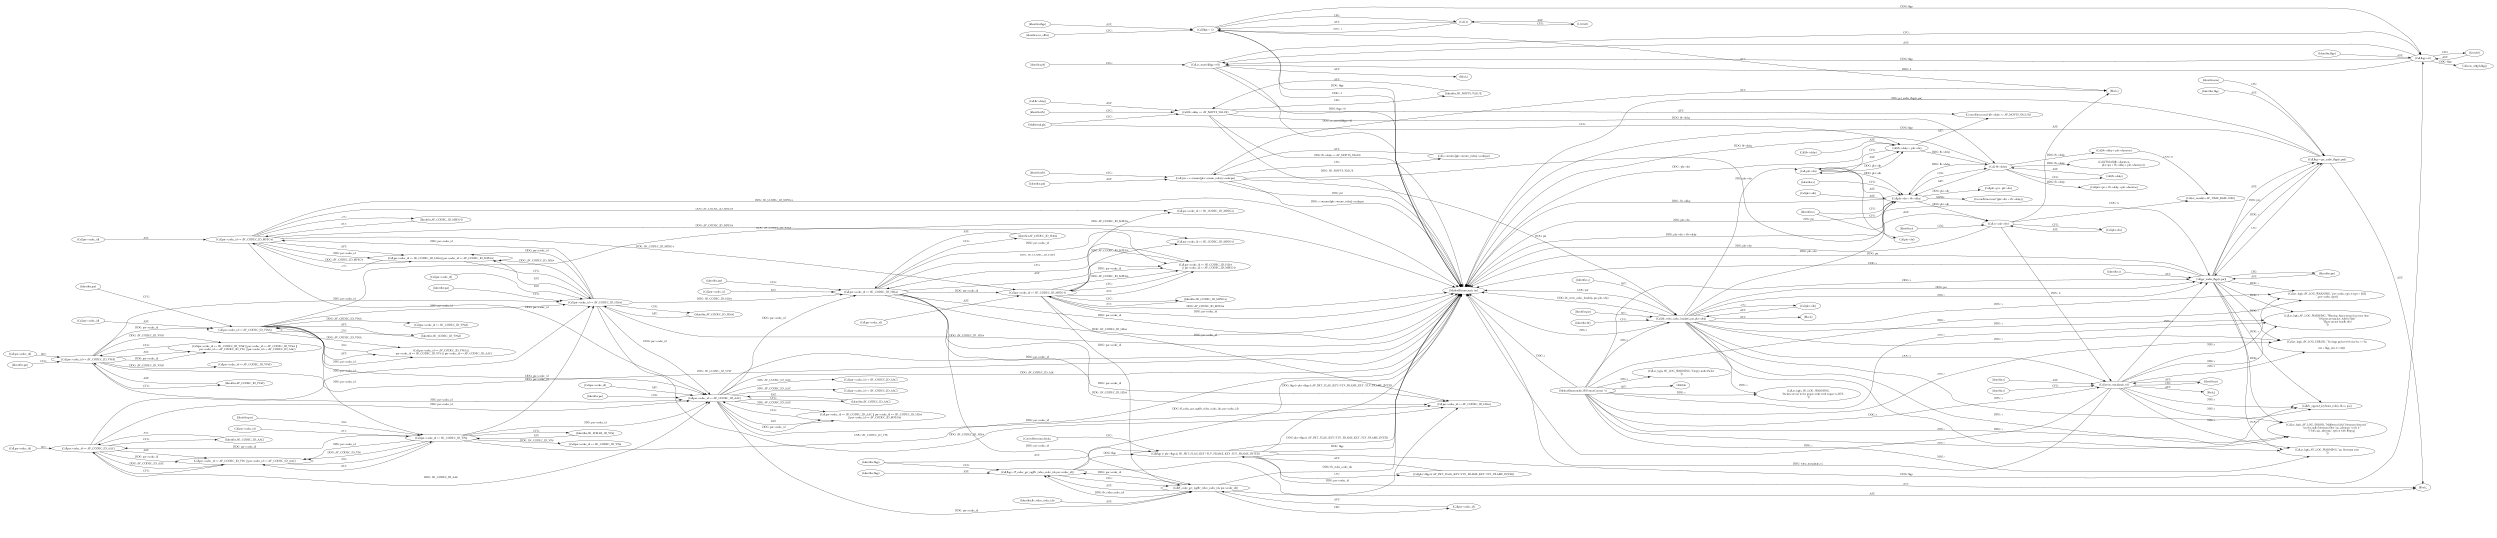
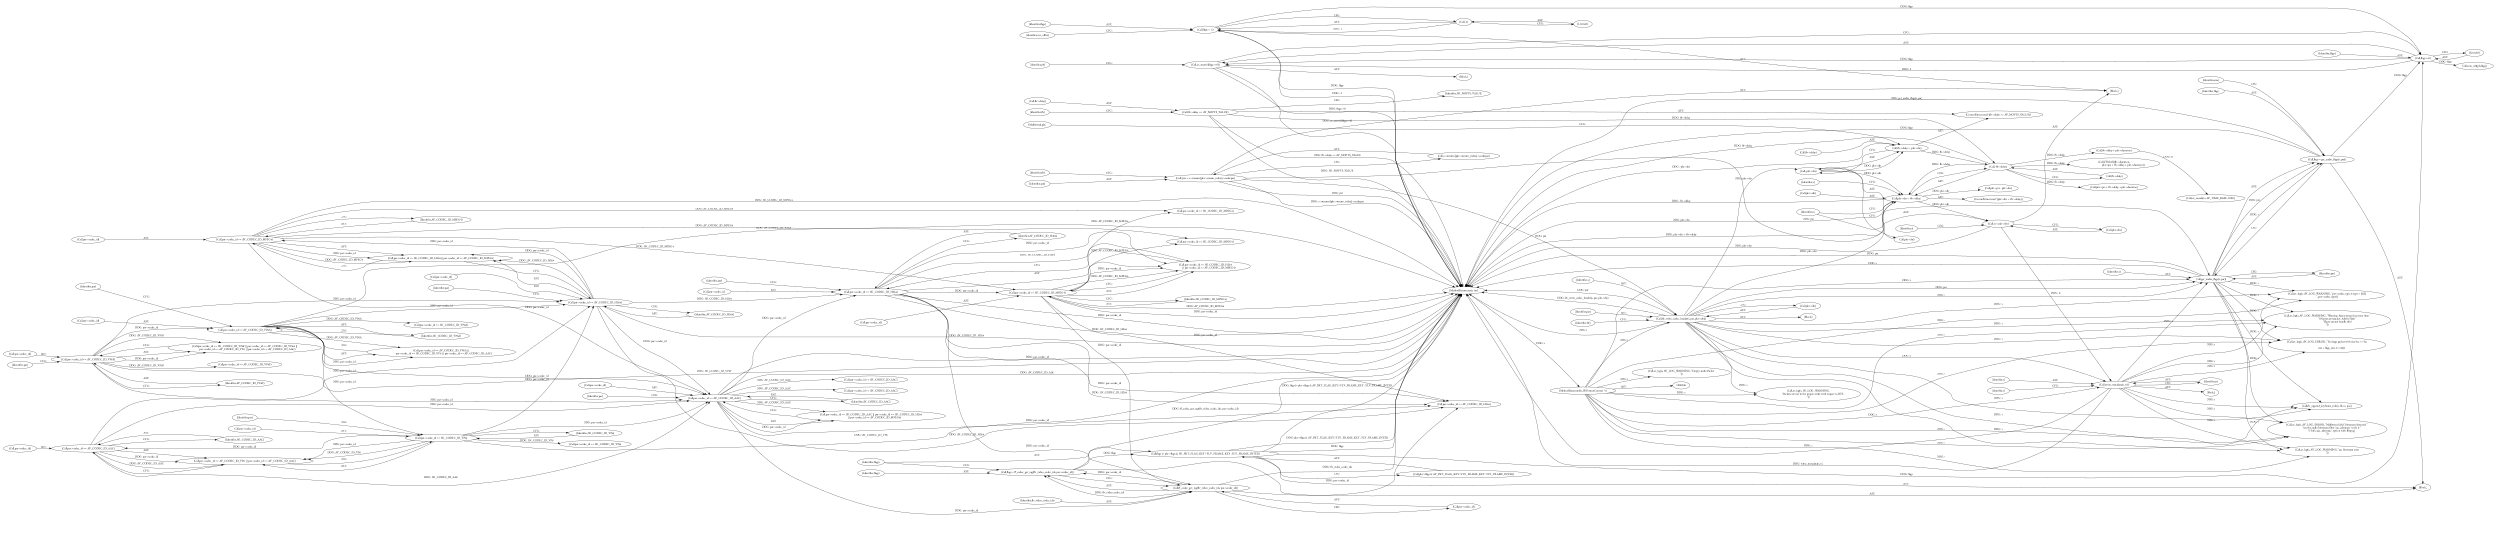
(1329, 81) -> none
none -> (2375, 110)
(1114, 119) -> none
(1941, 197) -> (1941, 197)
(2099, 212) -> none
(1520, 345) -> (1526, 337)
(595, 433) -> (595, 433)
(1037, 439) -> none
